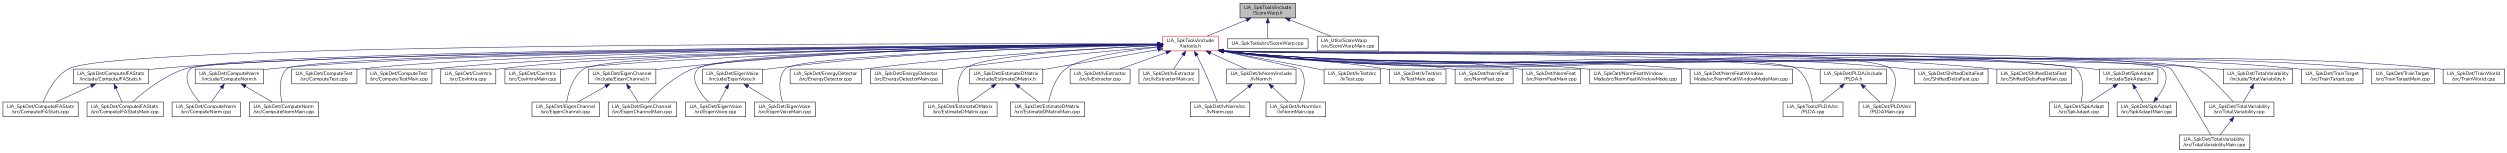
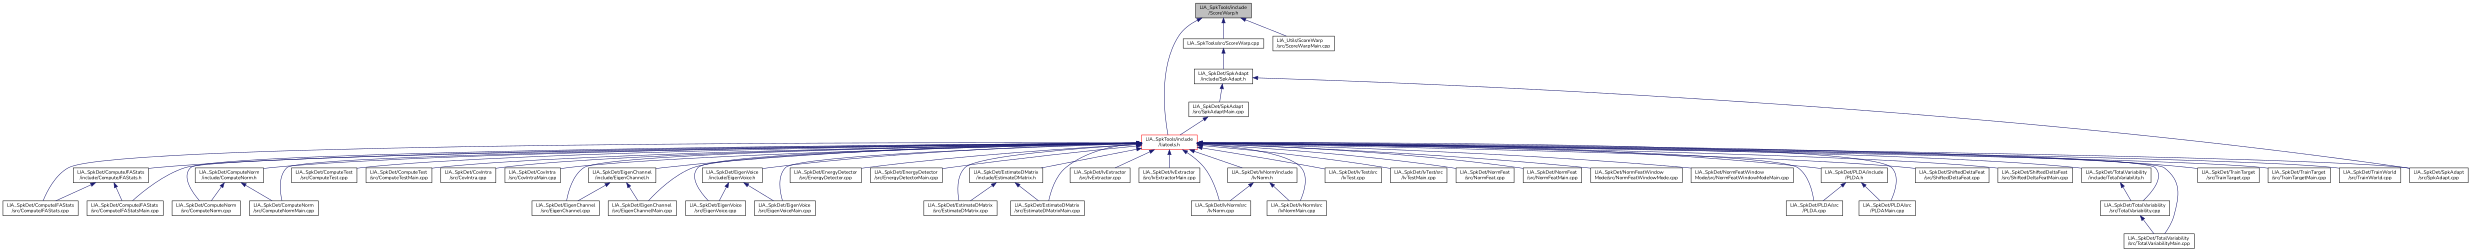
(1661, 61) -> (1224, 61)
(1169, 76) -> (1169, 175)
(1813, 109) -> (1814, 208)
